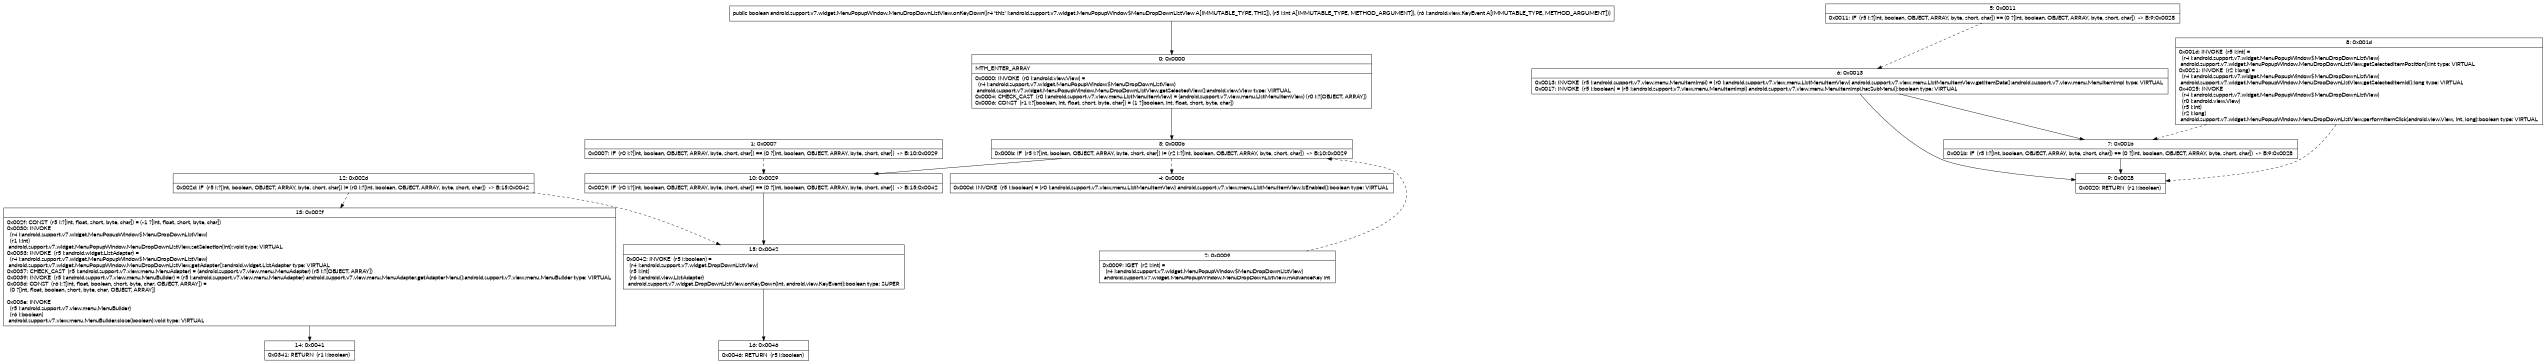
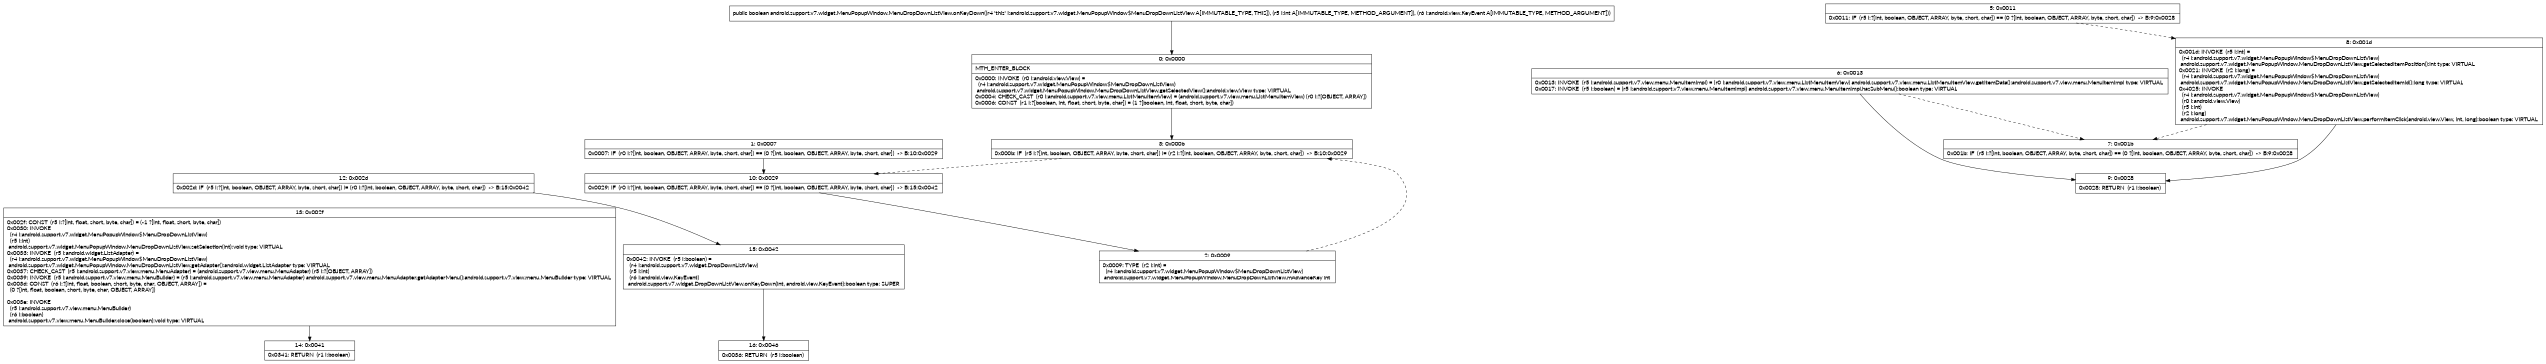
(1932, 45) -> (2124, 30)
(1003, 69) -> (1003, 69)
(1989, 116) -> (1989, 116)
(764, 164) -> (764, 164)
(2121, 164) -> none
(970, 166) -> (970, 166)
(2261, 171) -> (2261, 171)
(1172, 183) -> none
(2121, 188) -> (2121, 188)
(346, 199) -> none
(627, 210) -> (627, 210)
(764, 217) -> (977, 221)
(18, 241) -> (18, 241)
(1135, 266) -> (1135, 266)
(665, 278) -> (663, 278)
(764, 355) -> (764, 355)
